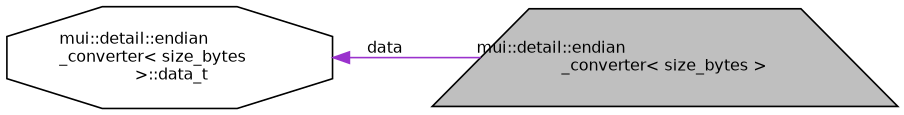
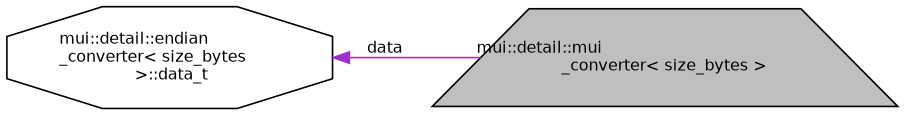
(665, 58) -> (665, 58)
